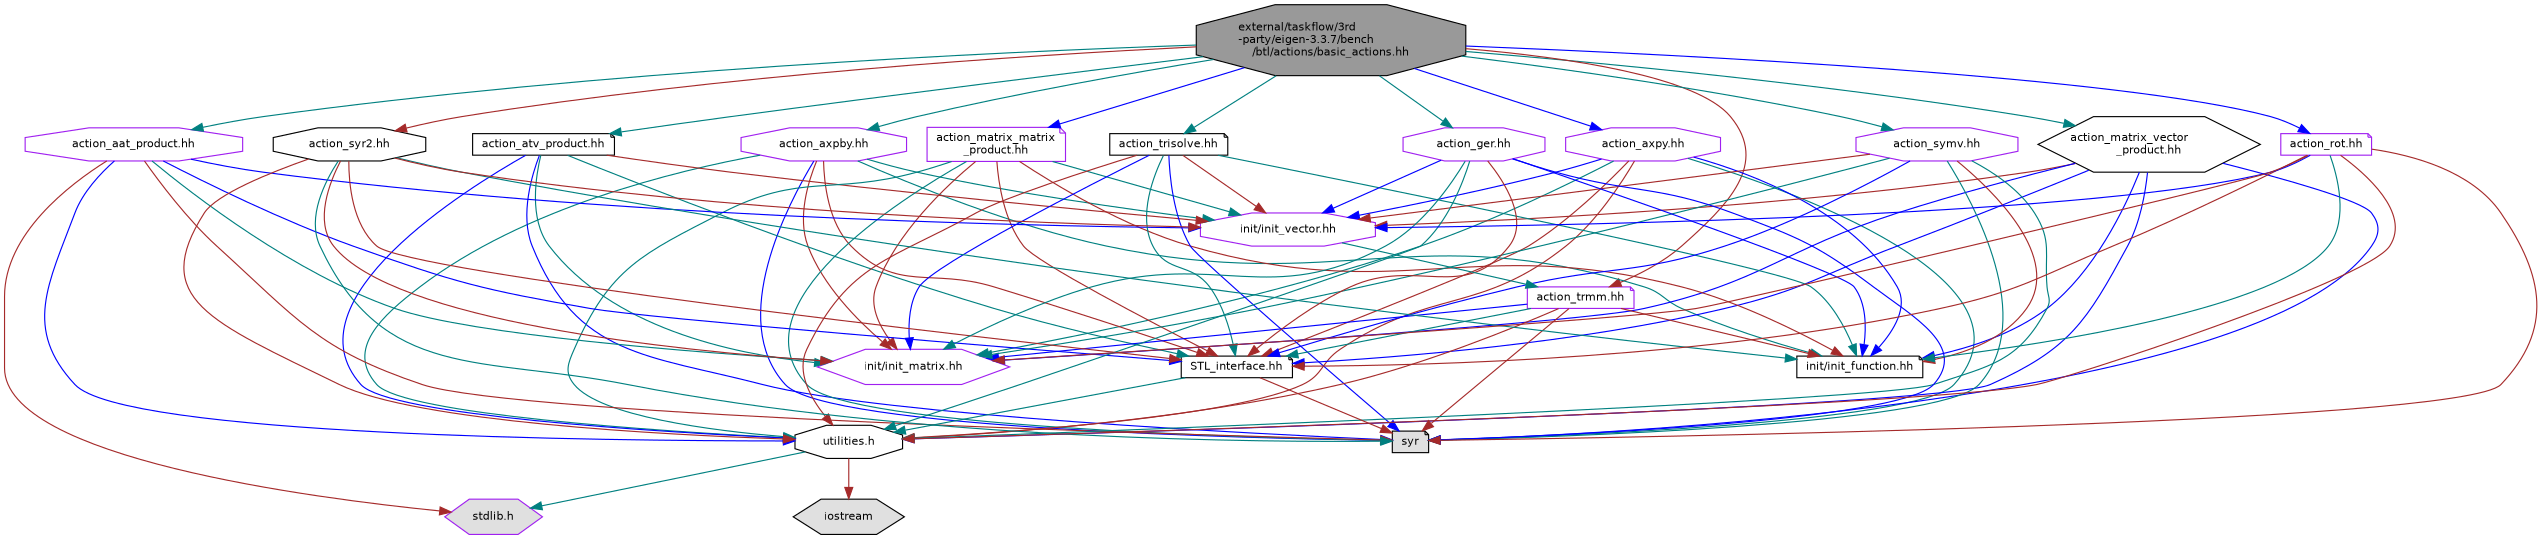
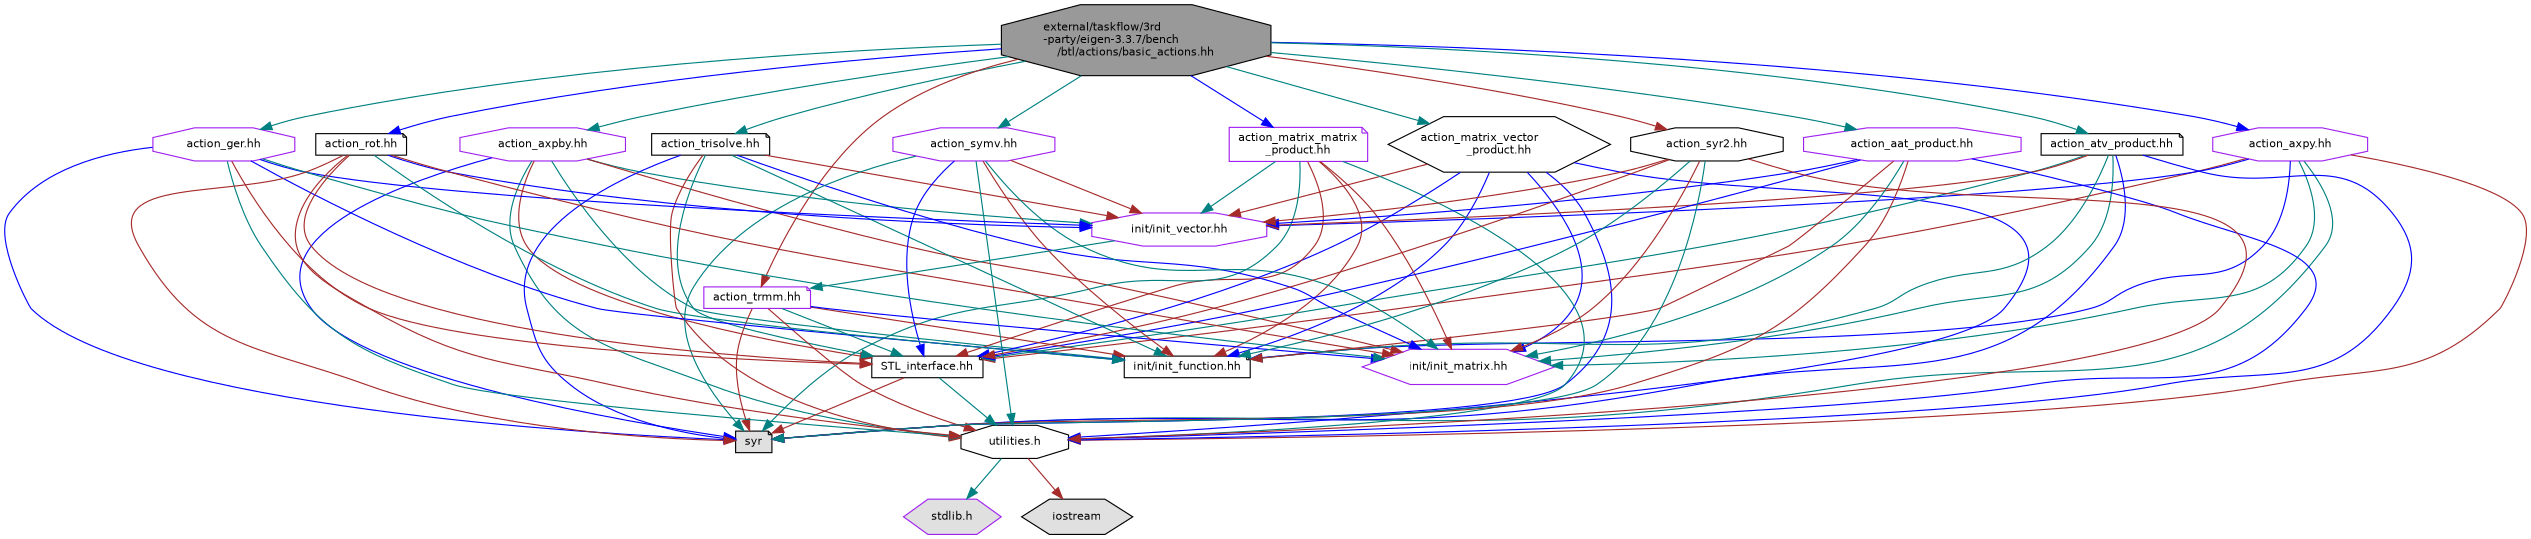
(2326, 144) -> (361, 144)
none -> (1830, 319)
(86, 440) -> (1599, 319)
